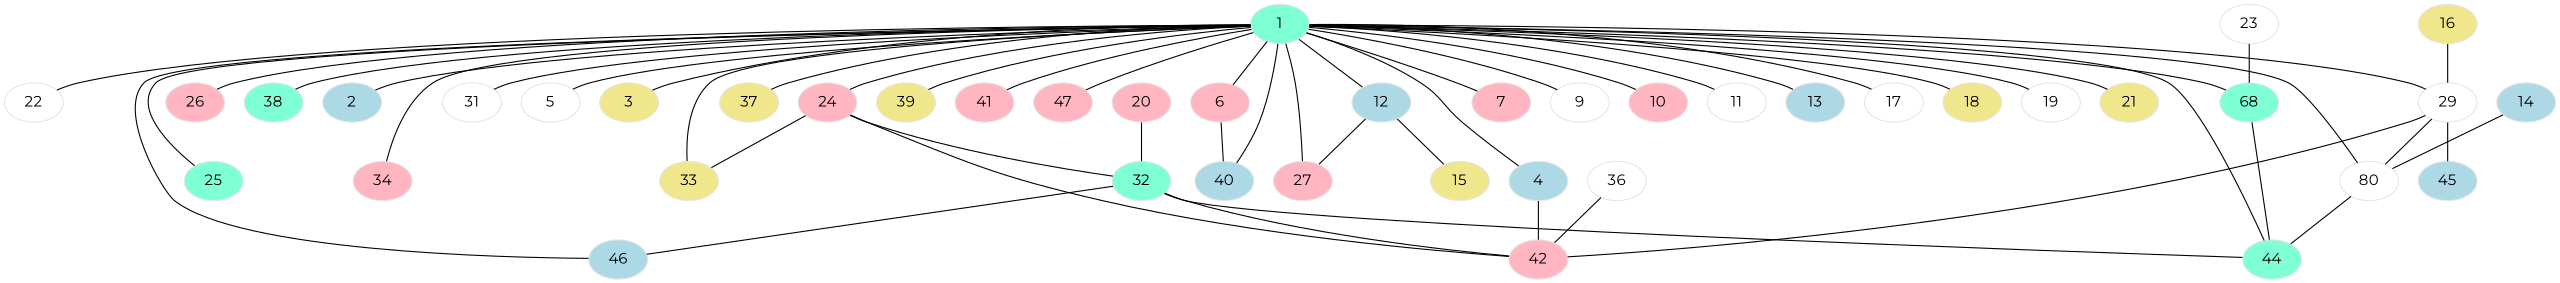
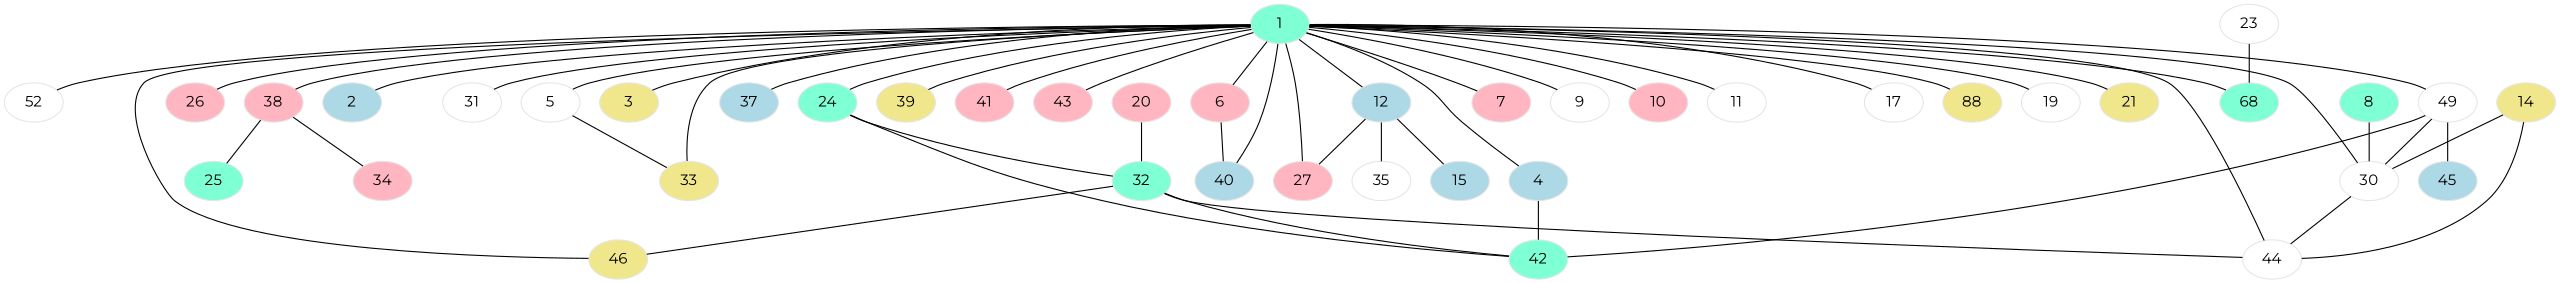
(2448, 24) -> none
(793, 39) -> (328, 142)
(651, 40) -> (244, 142)
(34, 102) -> (34, 102)
(274, 102) -> (274, 102)
(749, 102) -> (749, 102)
(828, 102) -> (828, 102)
(1063, 102) -> (1063, 102)
(1815, 102) -> none
(1972, 102) -> (1972, 102)
none -> (2369, 102)
(2448, 102) -> (2448, 102)
(2526, 102) -> (2526, 102)
(758, 142) -> (620, 142)
none -> (1381, 181)
(1460, 181) -> (1460, 181)
(1617, 181) -> none
(2261, 181) -> (2441, 230)
(2369, 181) -> (2369, 181)
(618, 259) -> (618, 259)
(1538, 259) -> (1538, 259)
(2272, 259) -> (2272, 259)
